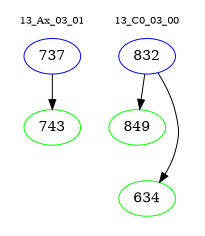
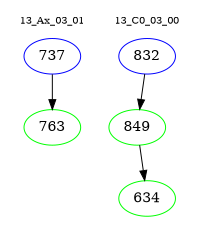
(178, 123) -> (141, 158)
(52, 127) -> (52, 127)
